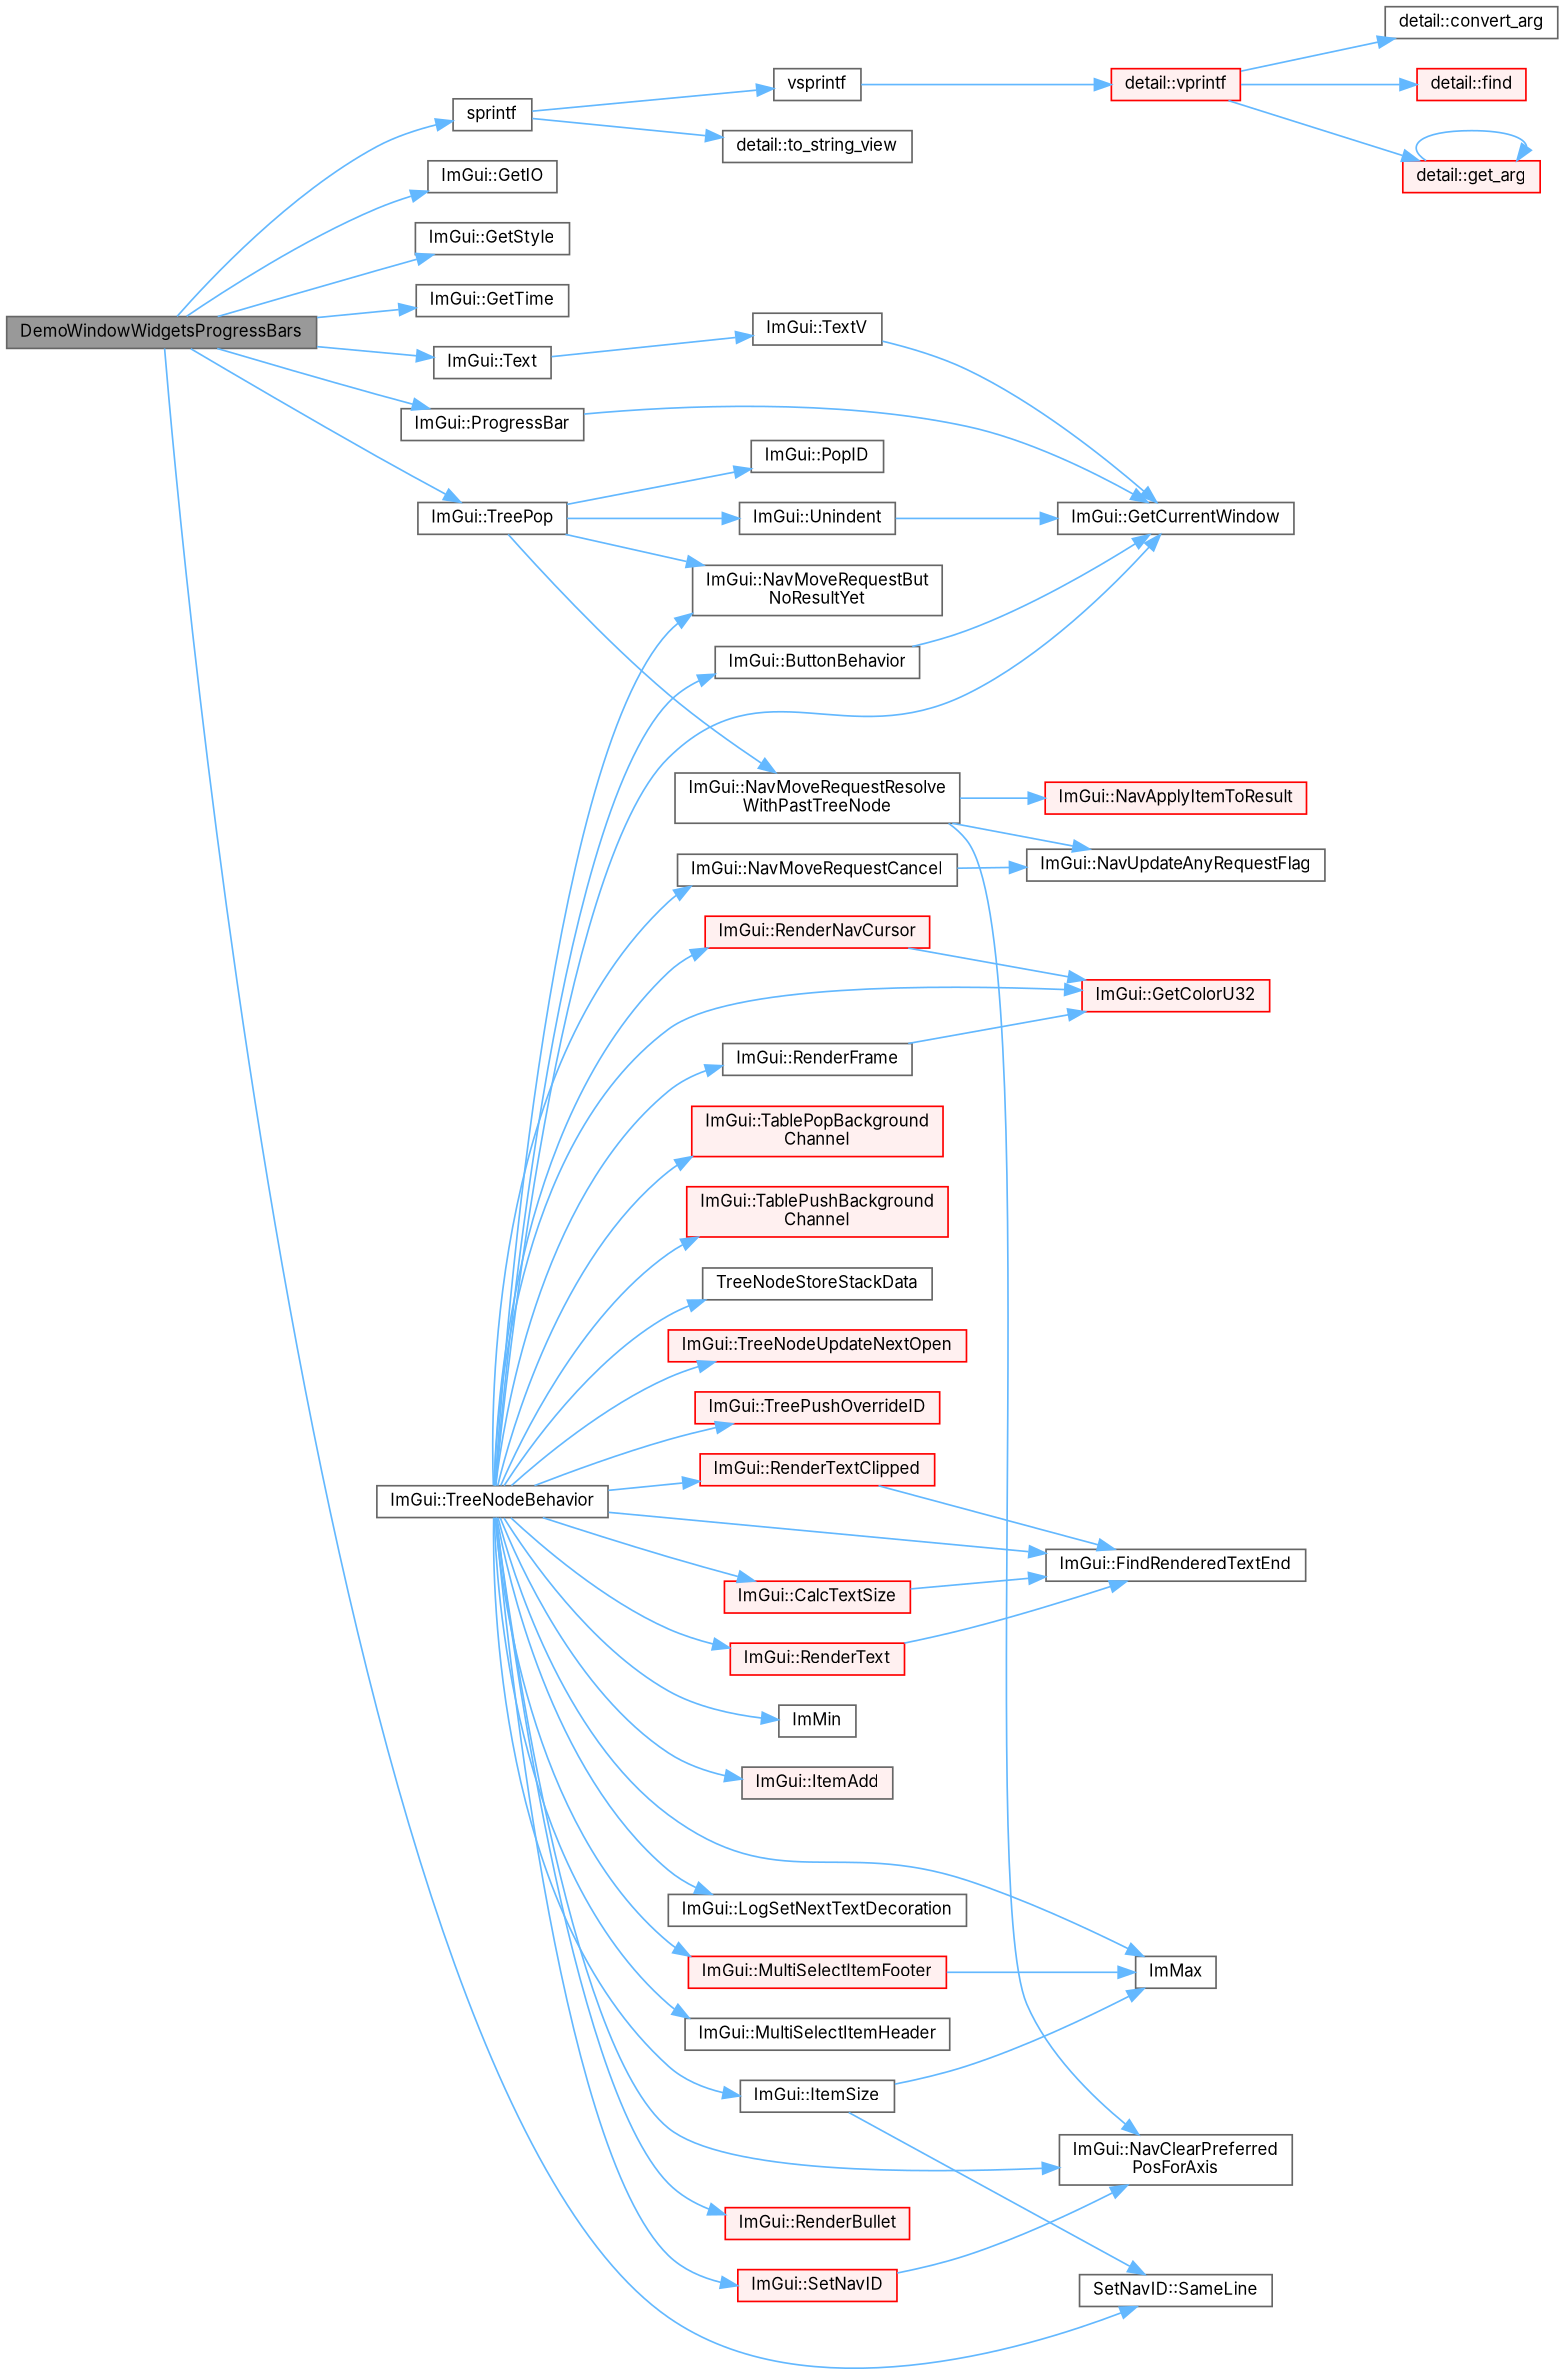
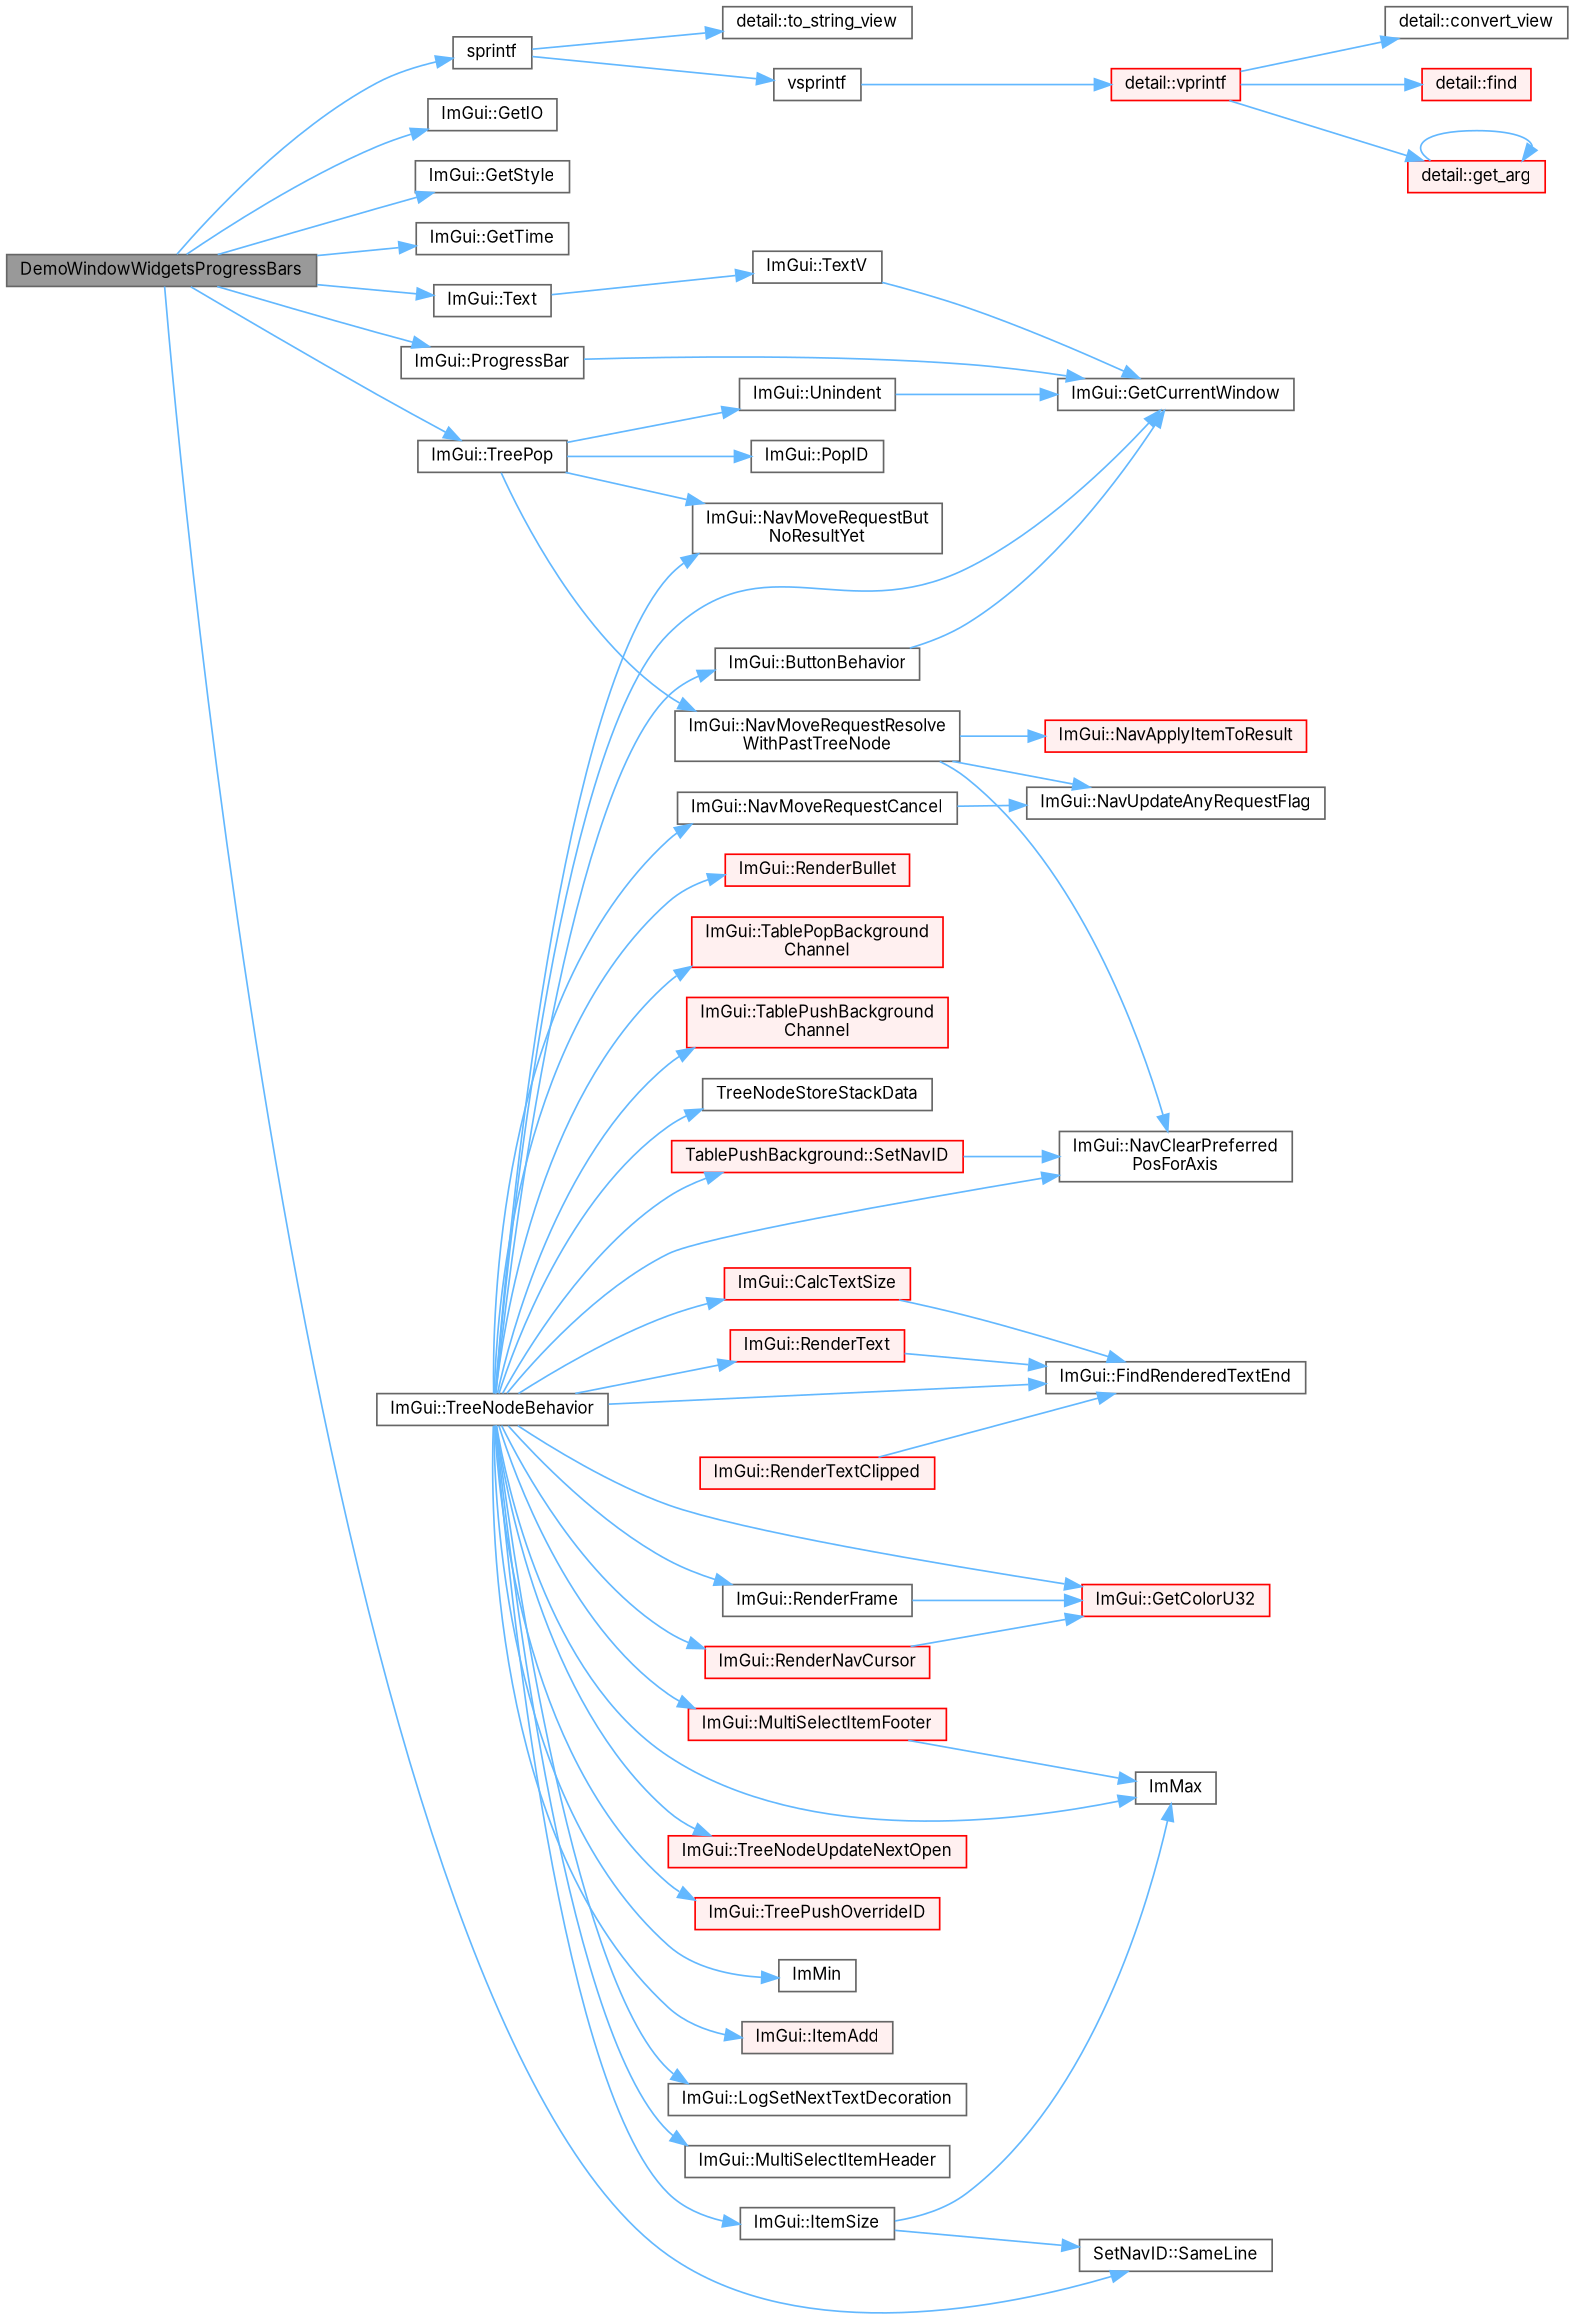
(1471, 23) -> (1477, 23)
(646, 1487) -> none
(817, 2286) -> (817, 1157)
